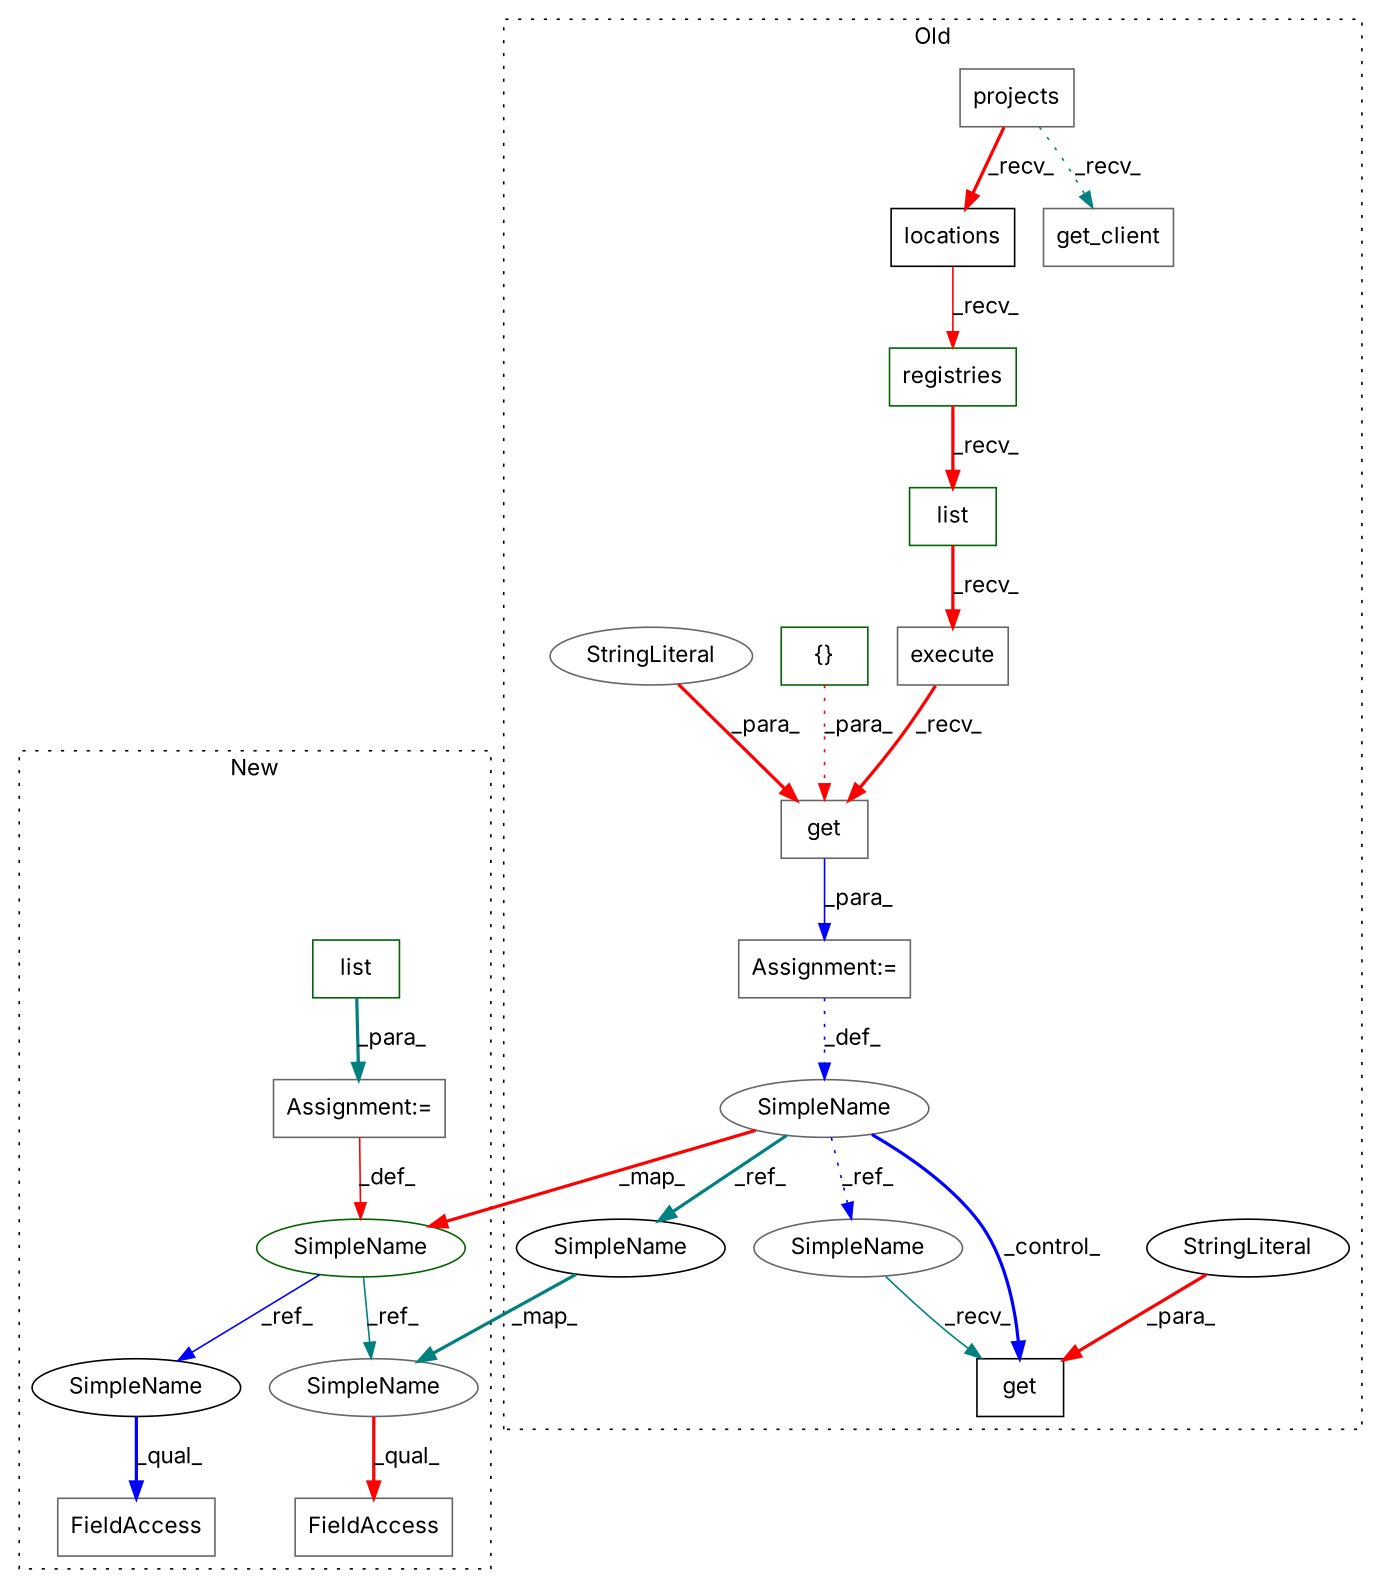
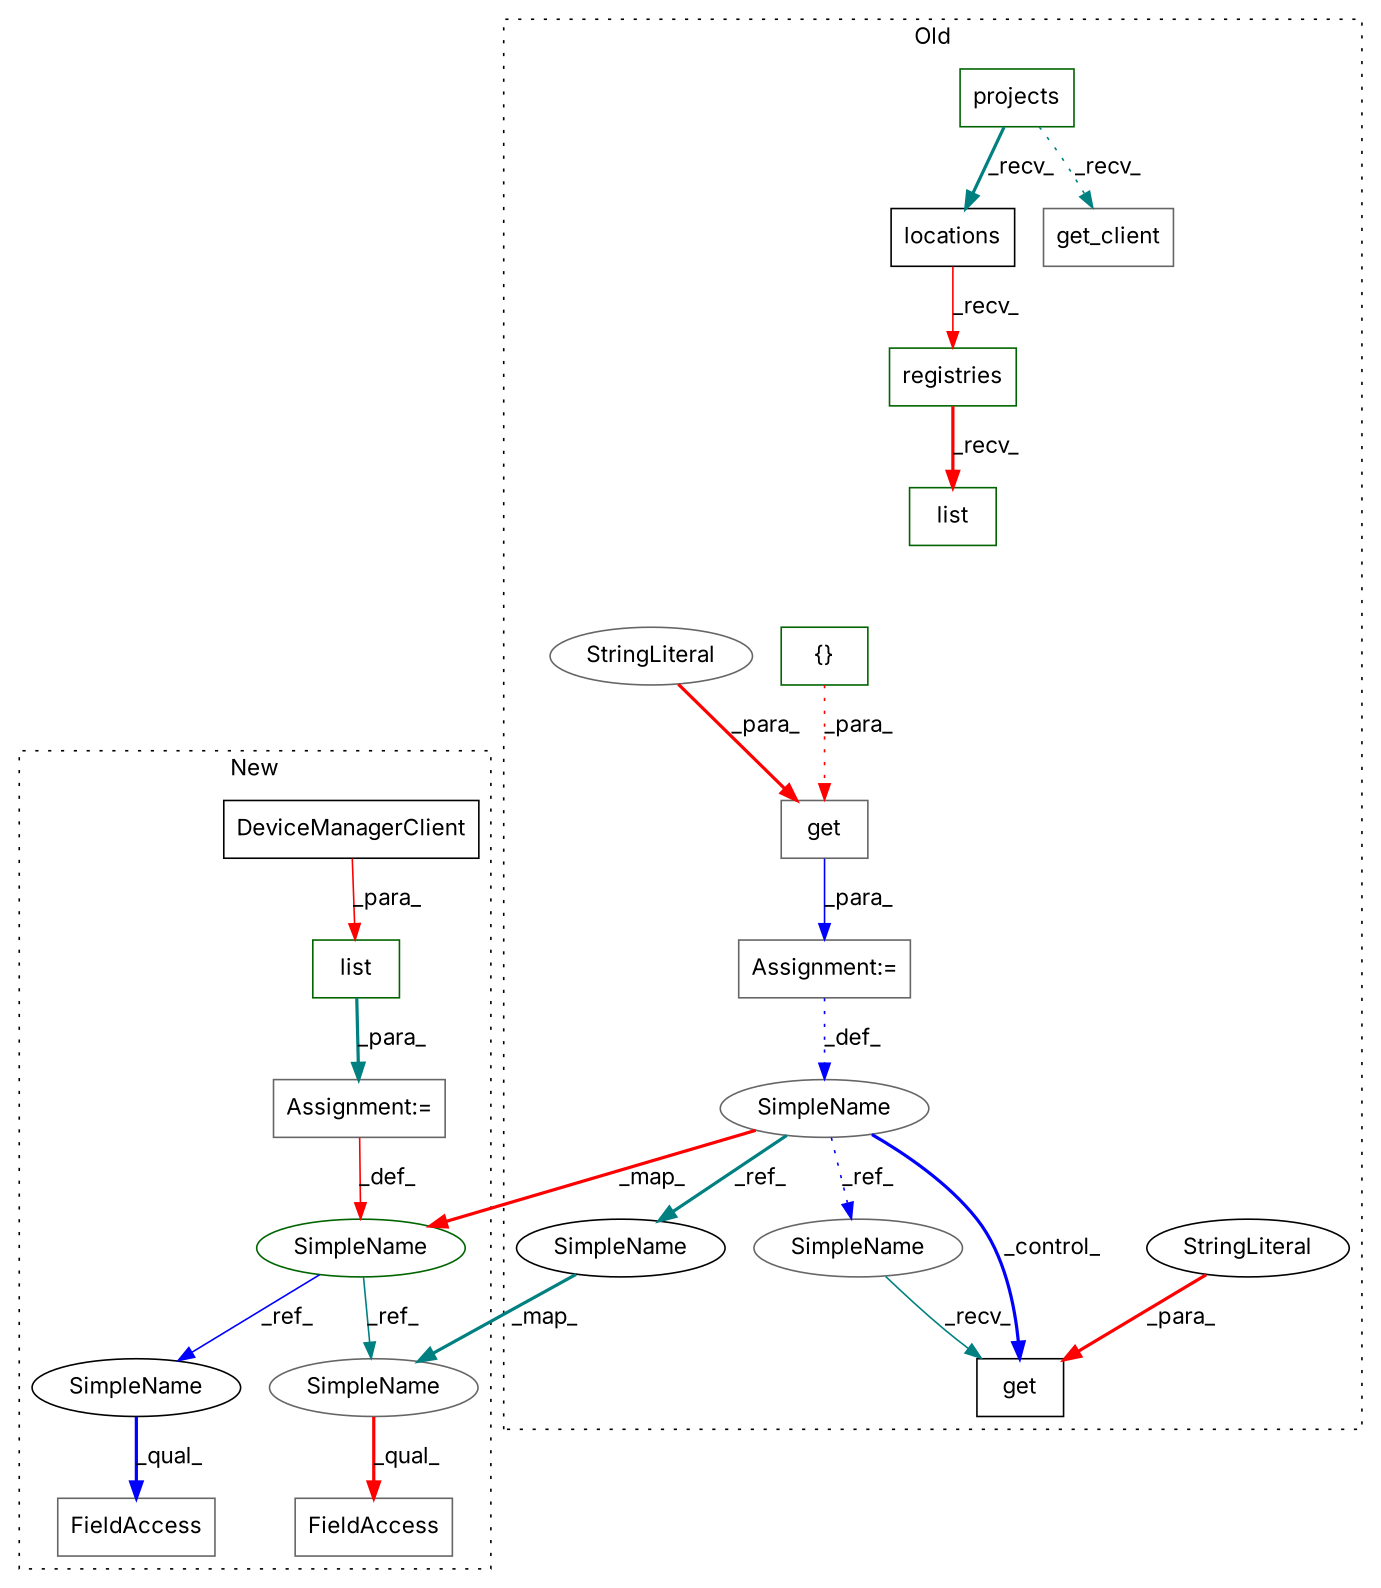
(1017, 98) -> (1017, 98)
(988, 160) -> (988, 160)
(953, 656) -> none
none -> (351, 829)
